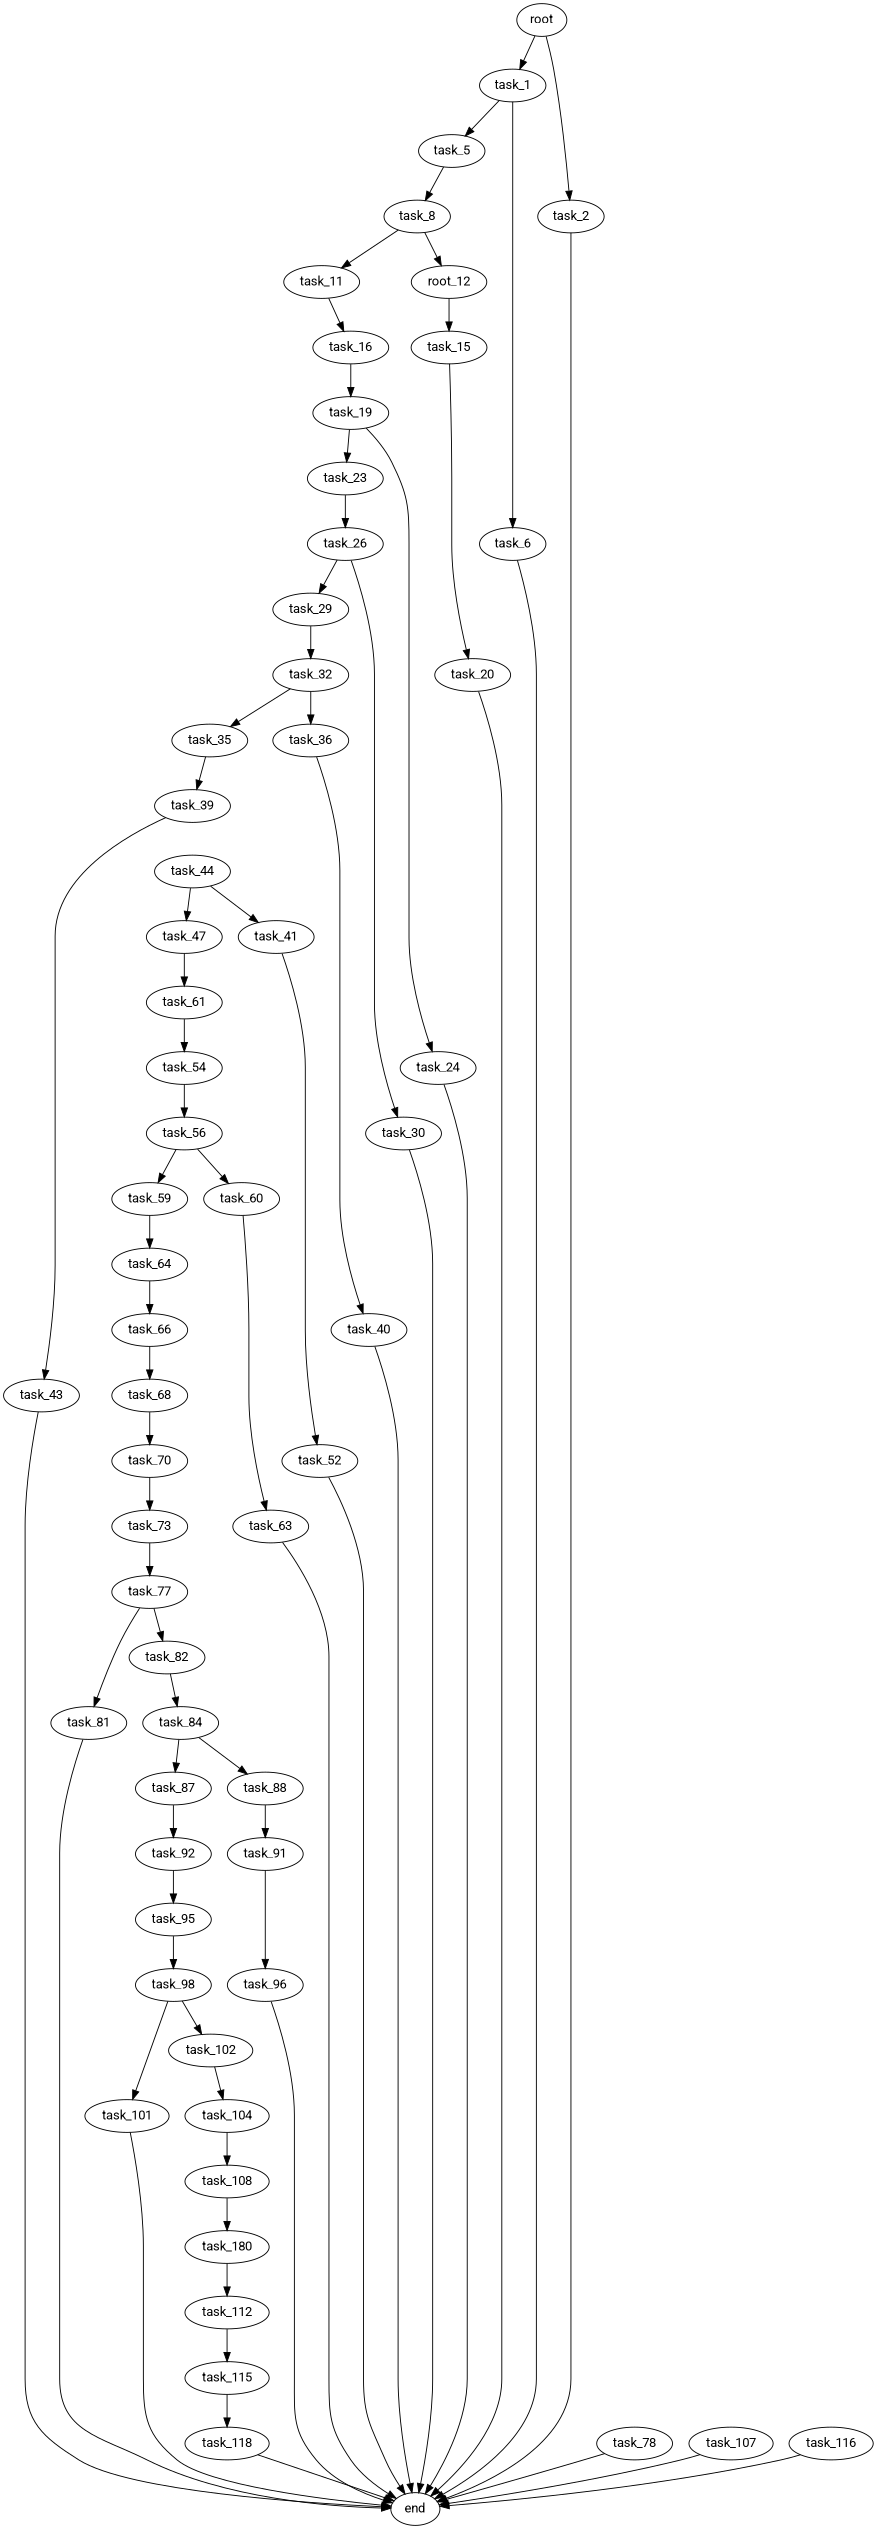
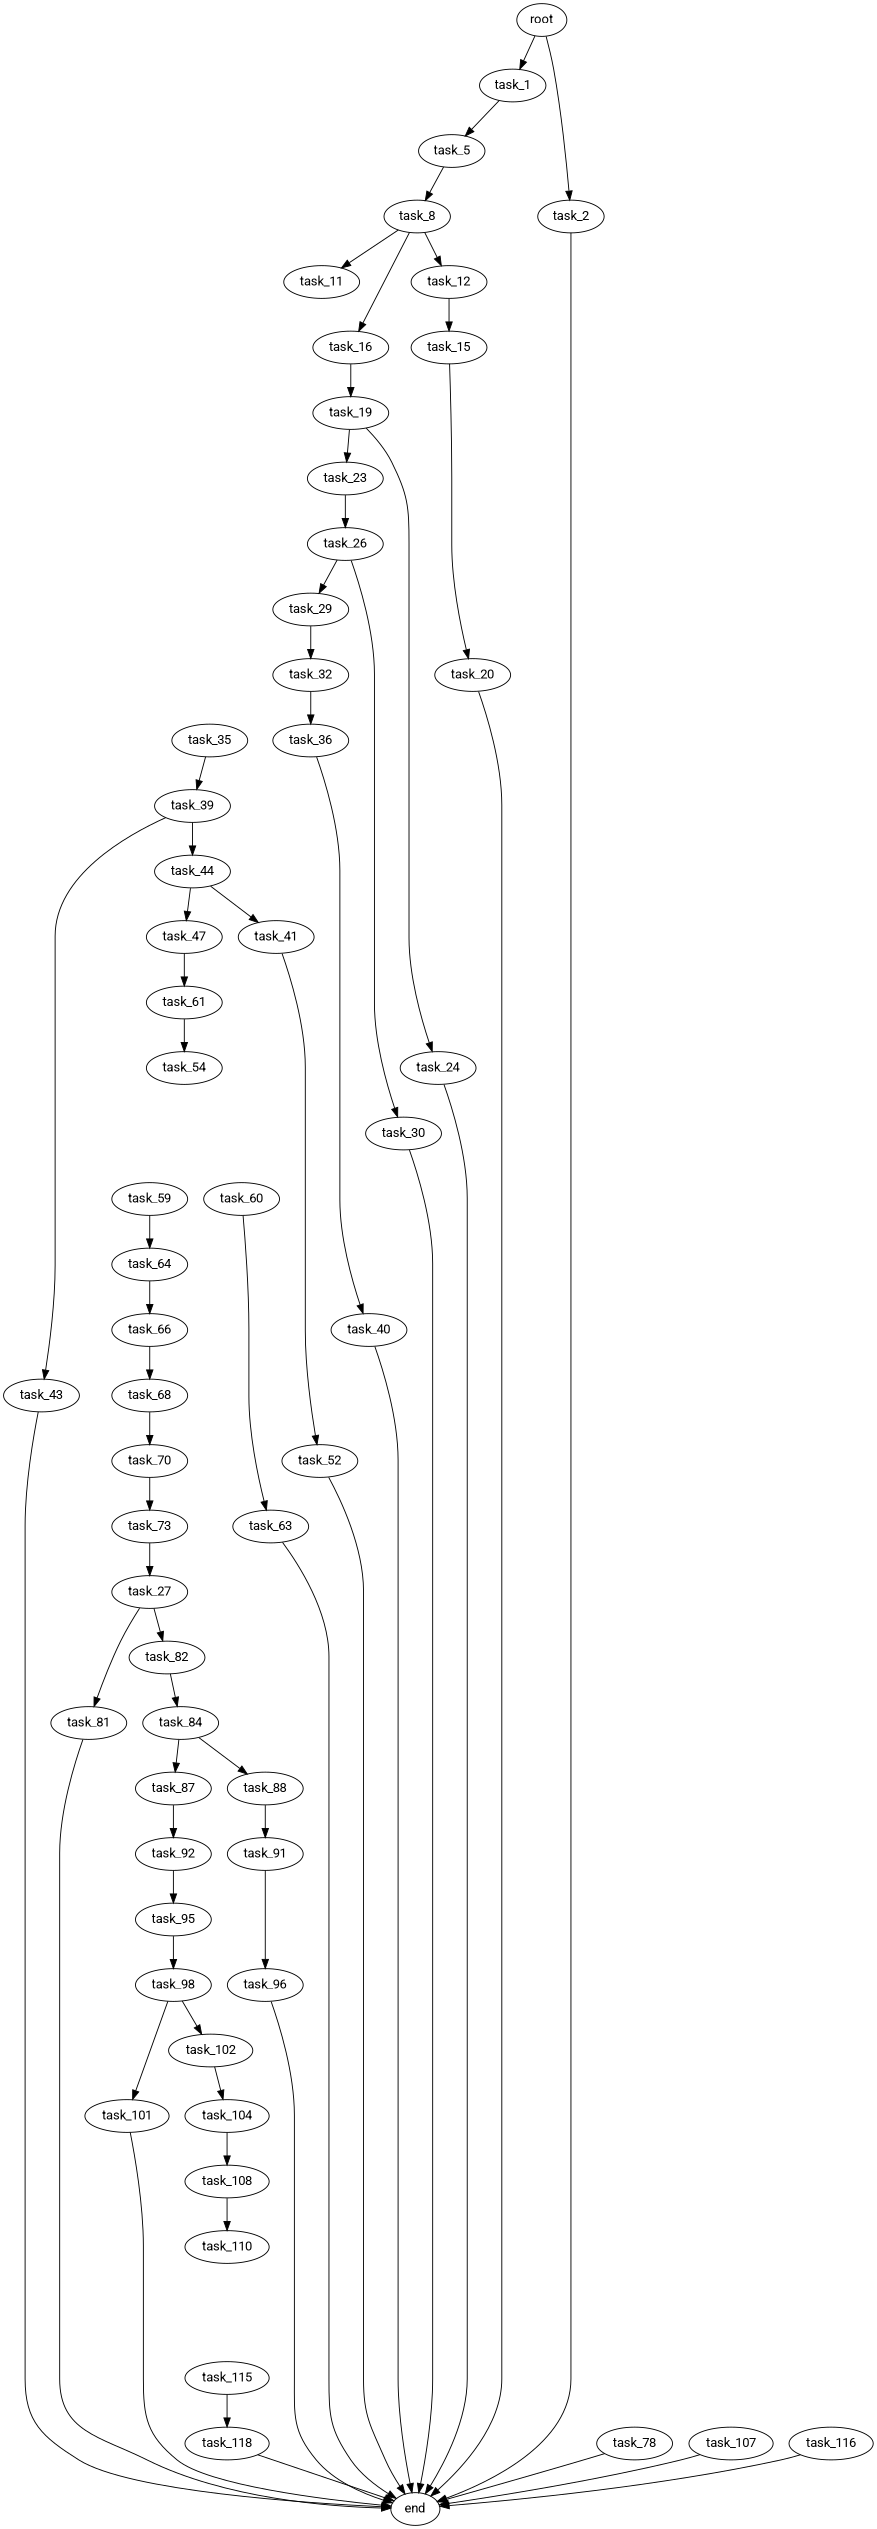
(449, 282) -> (449, 282)
(334, 311) -> (386, 278)
(513, 544) -> none
(264, 705) -> none
none -> (192, 834)
(184, 1134) -> none
(150, 1592) -> (150, 1592)
(227, 2247) -> (227, 2247)
(227, 2313) -> none
